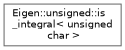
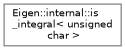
(63, 25) -> (63, 25)
